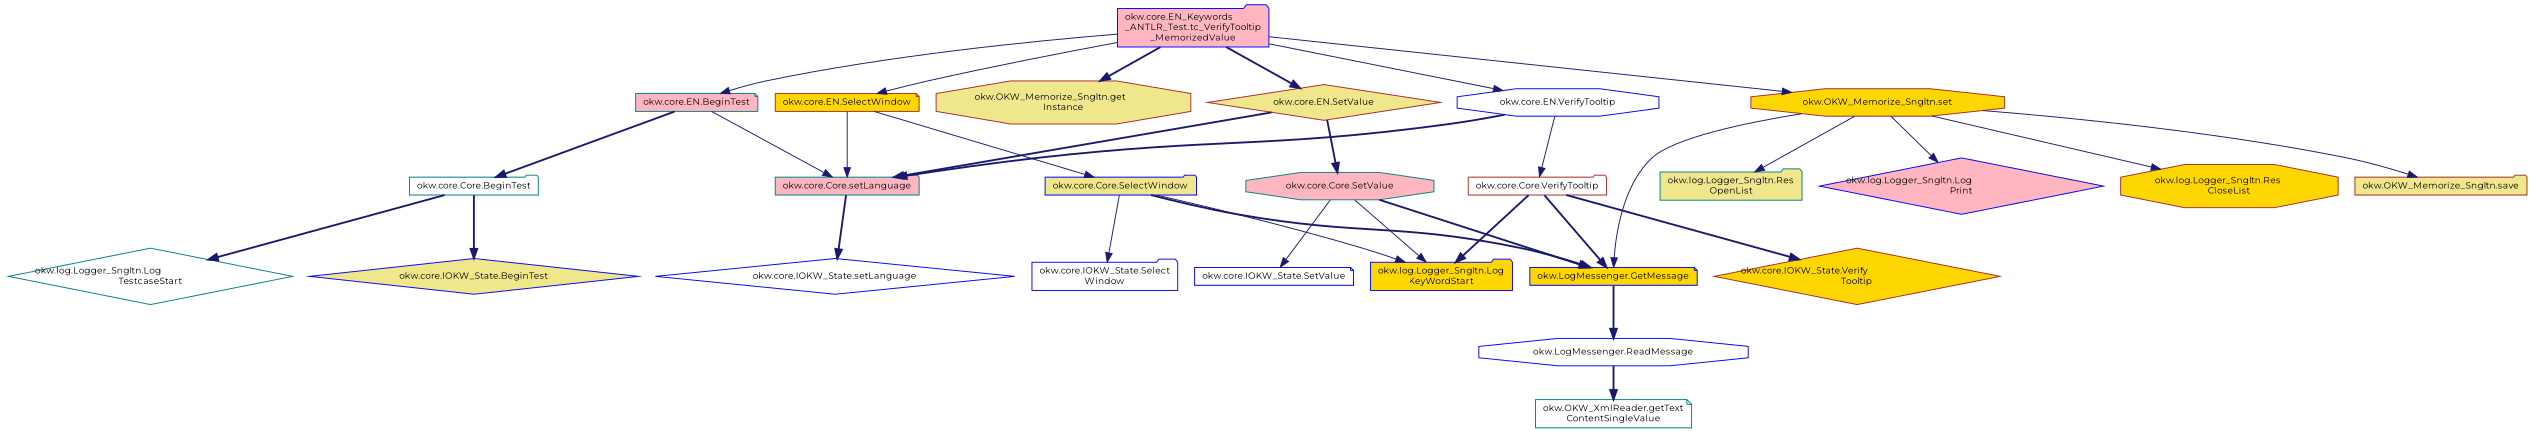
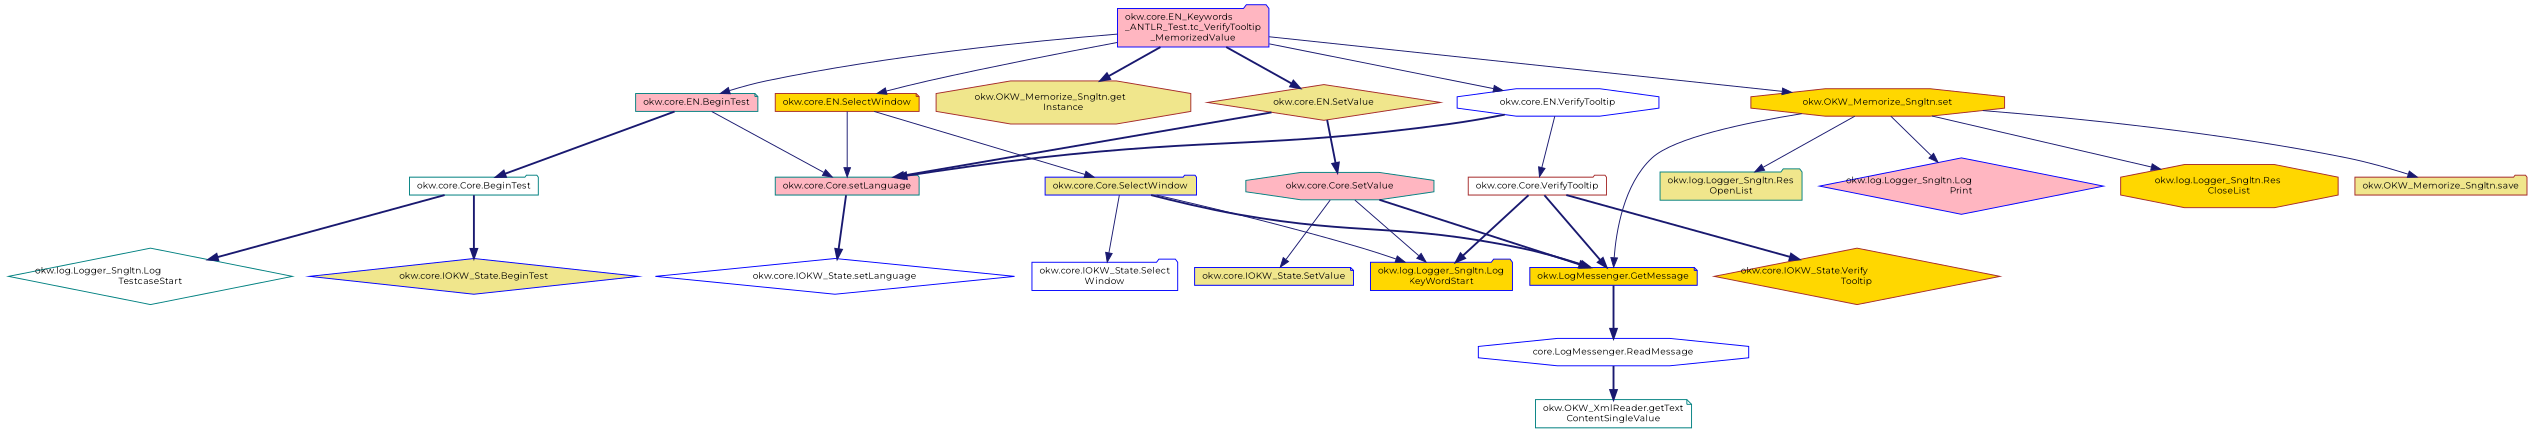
(1274, 276) -> (1274, 276)
(1614, 352) -> (1614, 352)
